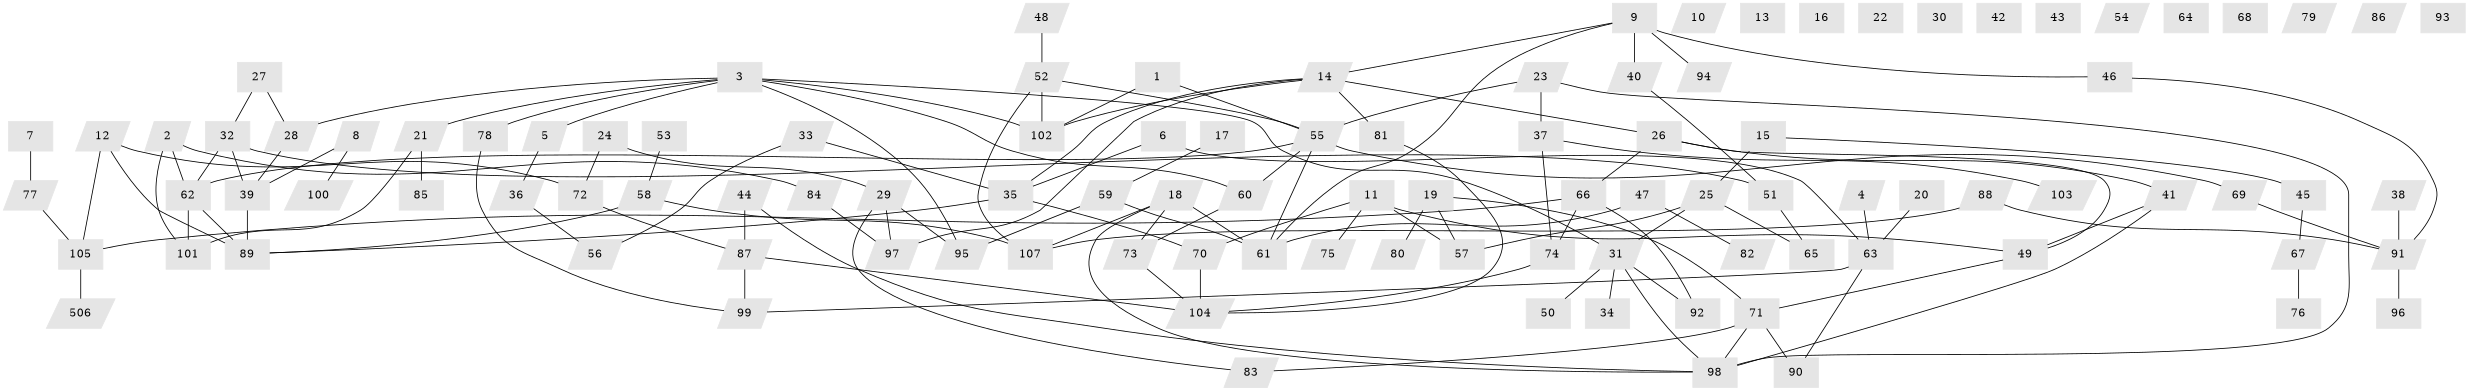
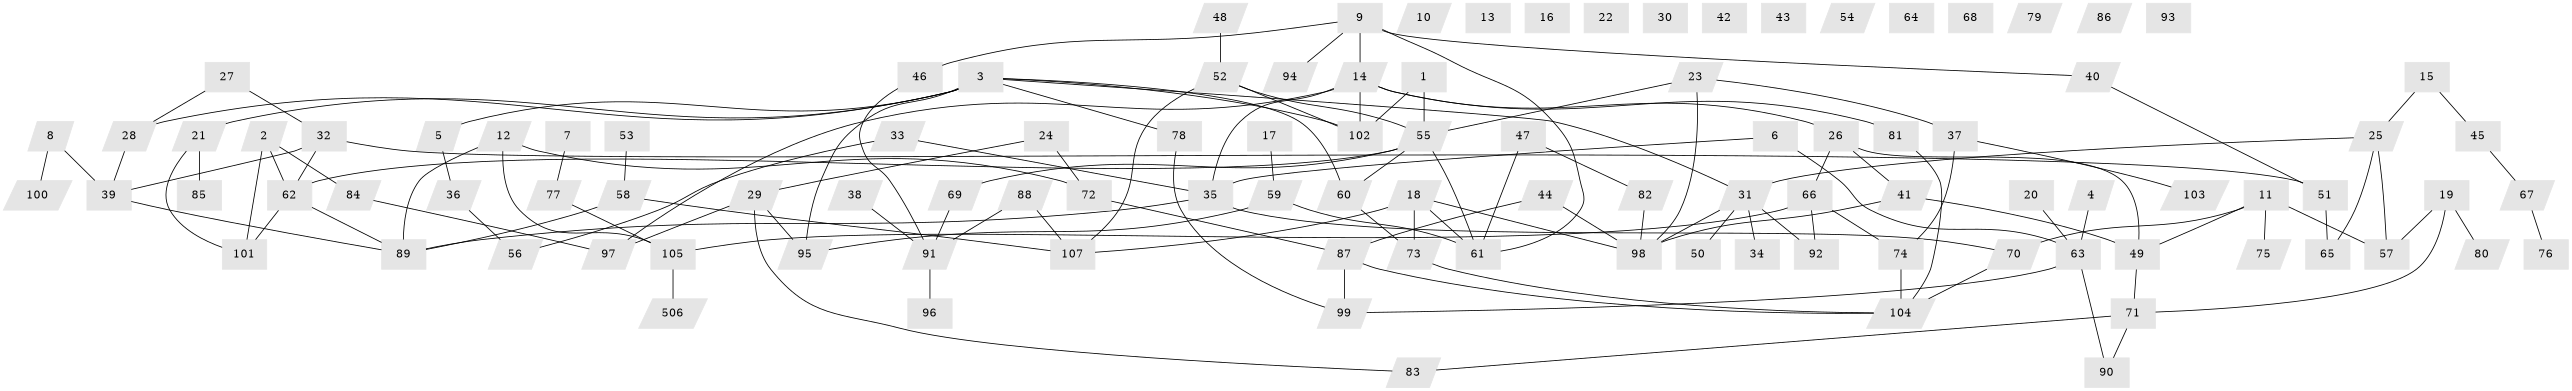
(1736, 343) -> (1643, 224)
